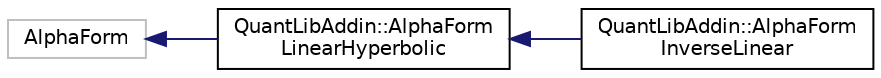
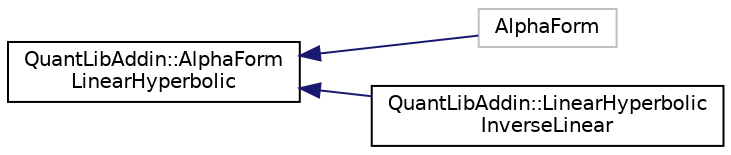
(192, 39) -> (399, 44)
(727, 39) -> (548, 116)
